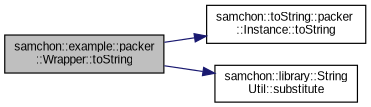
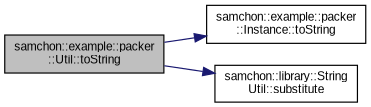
(286, 24) -> (286, 24)
(84, 54) -> (84, 54)
